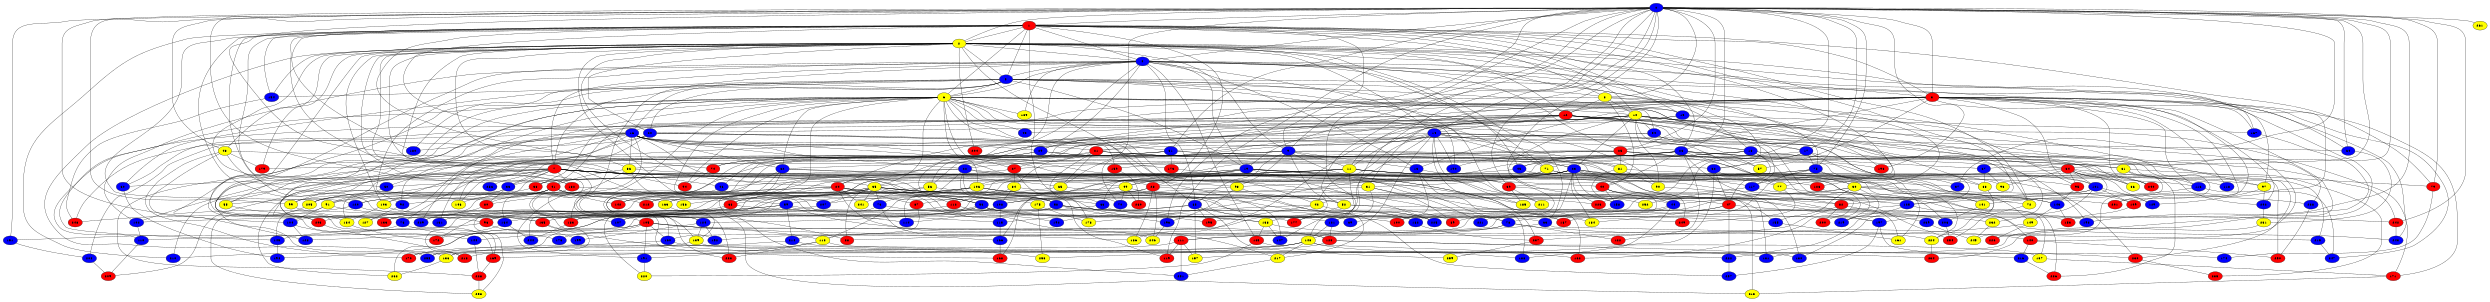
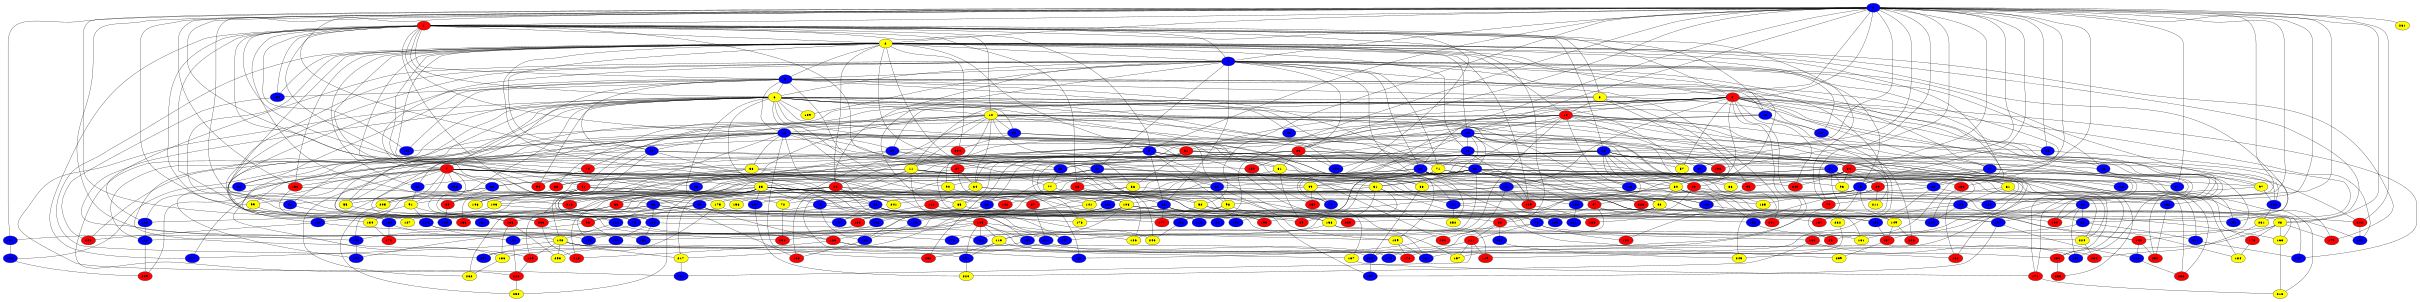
none -> (986, 152)
none -> (1970, 213)
